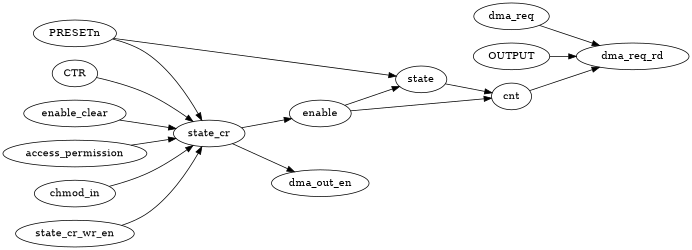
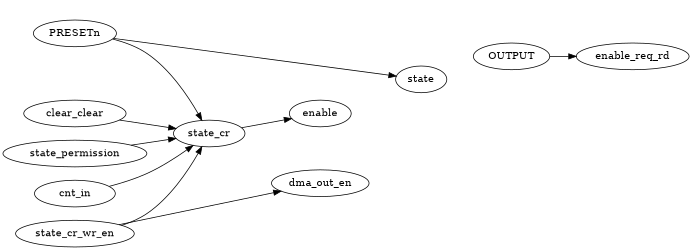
(512, 16) -> none
(633, 56) -> (633, 56)
(75, 73) -> none
(512, 96) -> none
(369, 97) -> none
(75, 113) -> (75, 113)
(75, 154) -> (75, 154)
(260, 156) -> (196, 209)
(75, 194) -> (75, 194)
